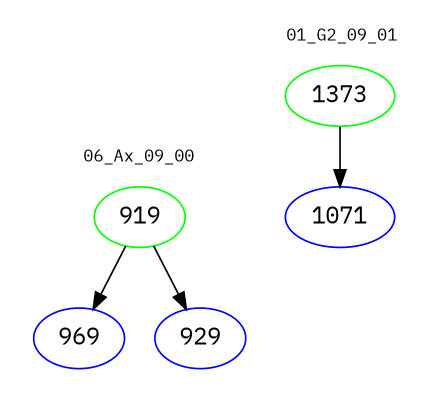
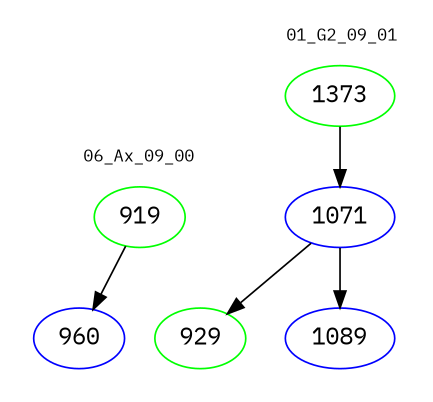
(166, 270) -> (283, 267)
(79, 338) -> (79, 338)
(200, 338) -> (200, 338)
none -> (340, 338)
